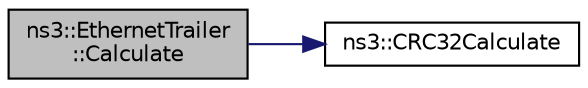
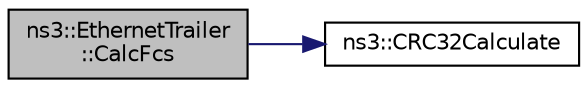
(128, 44) -> (128, 44)
